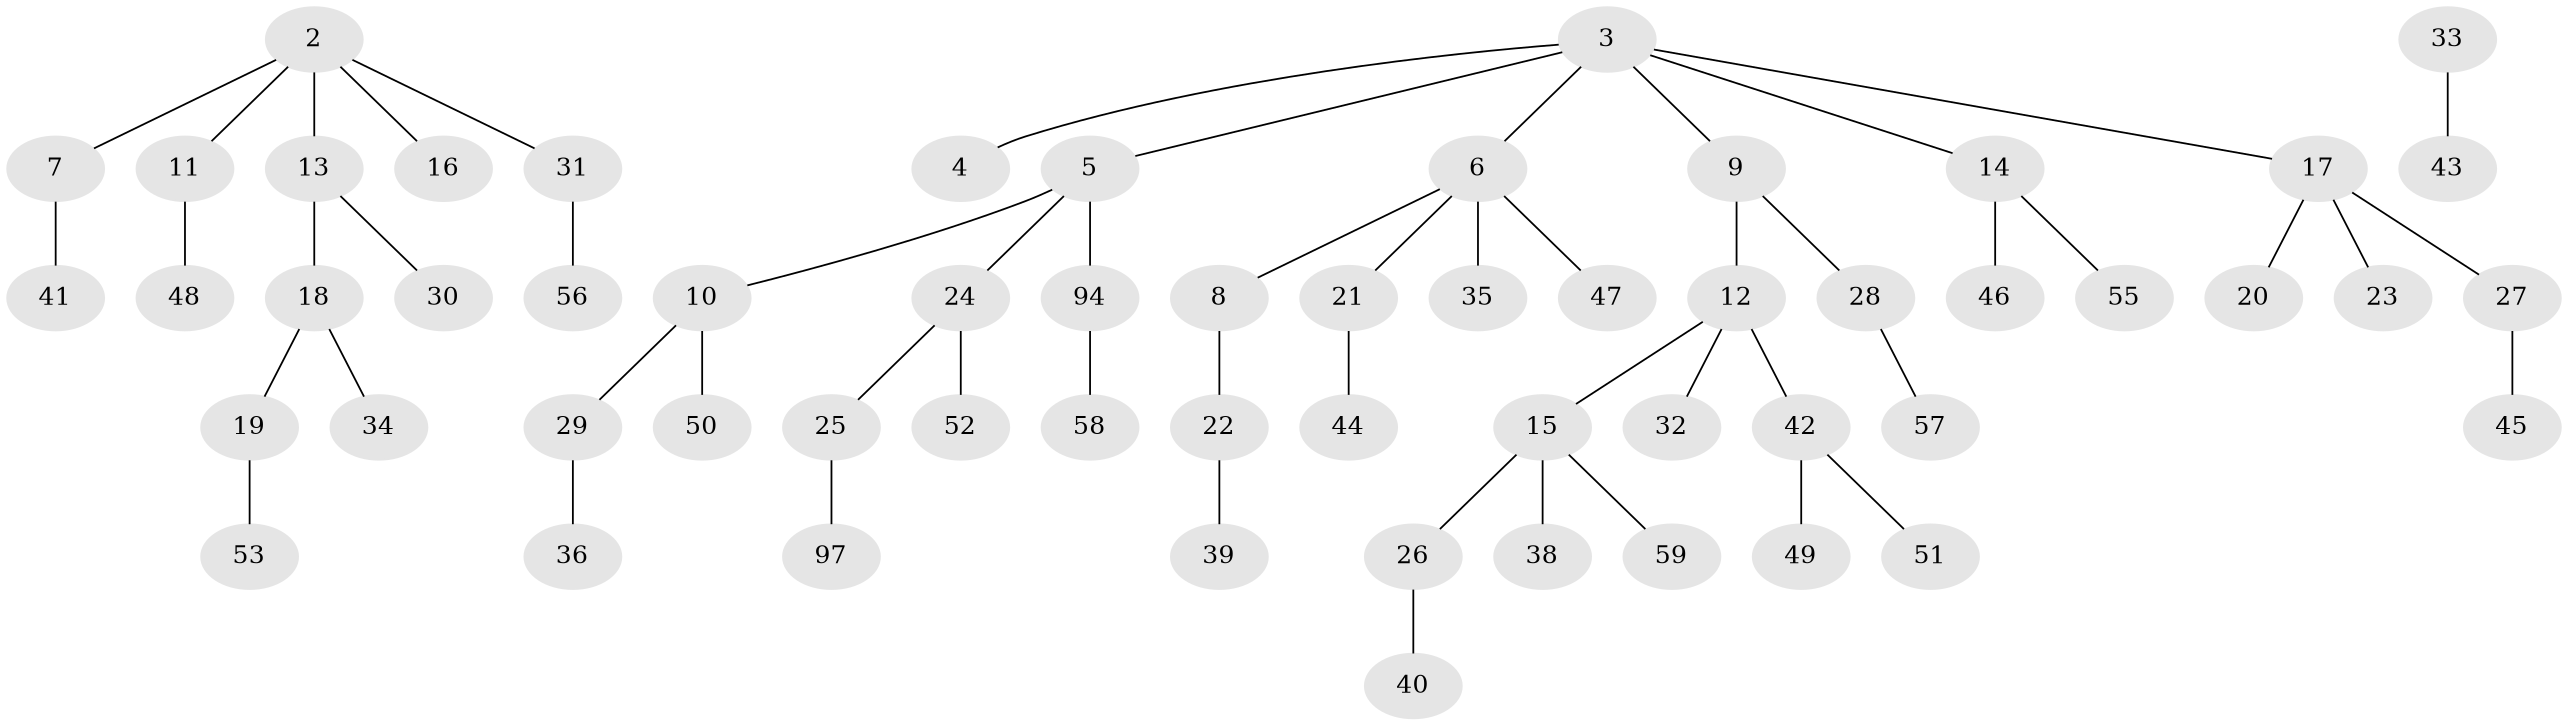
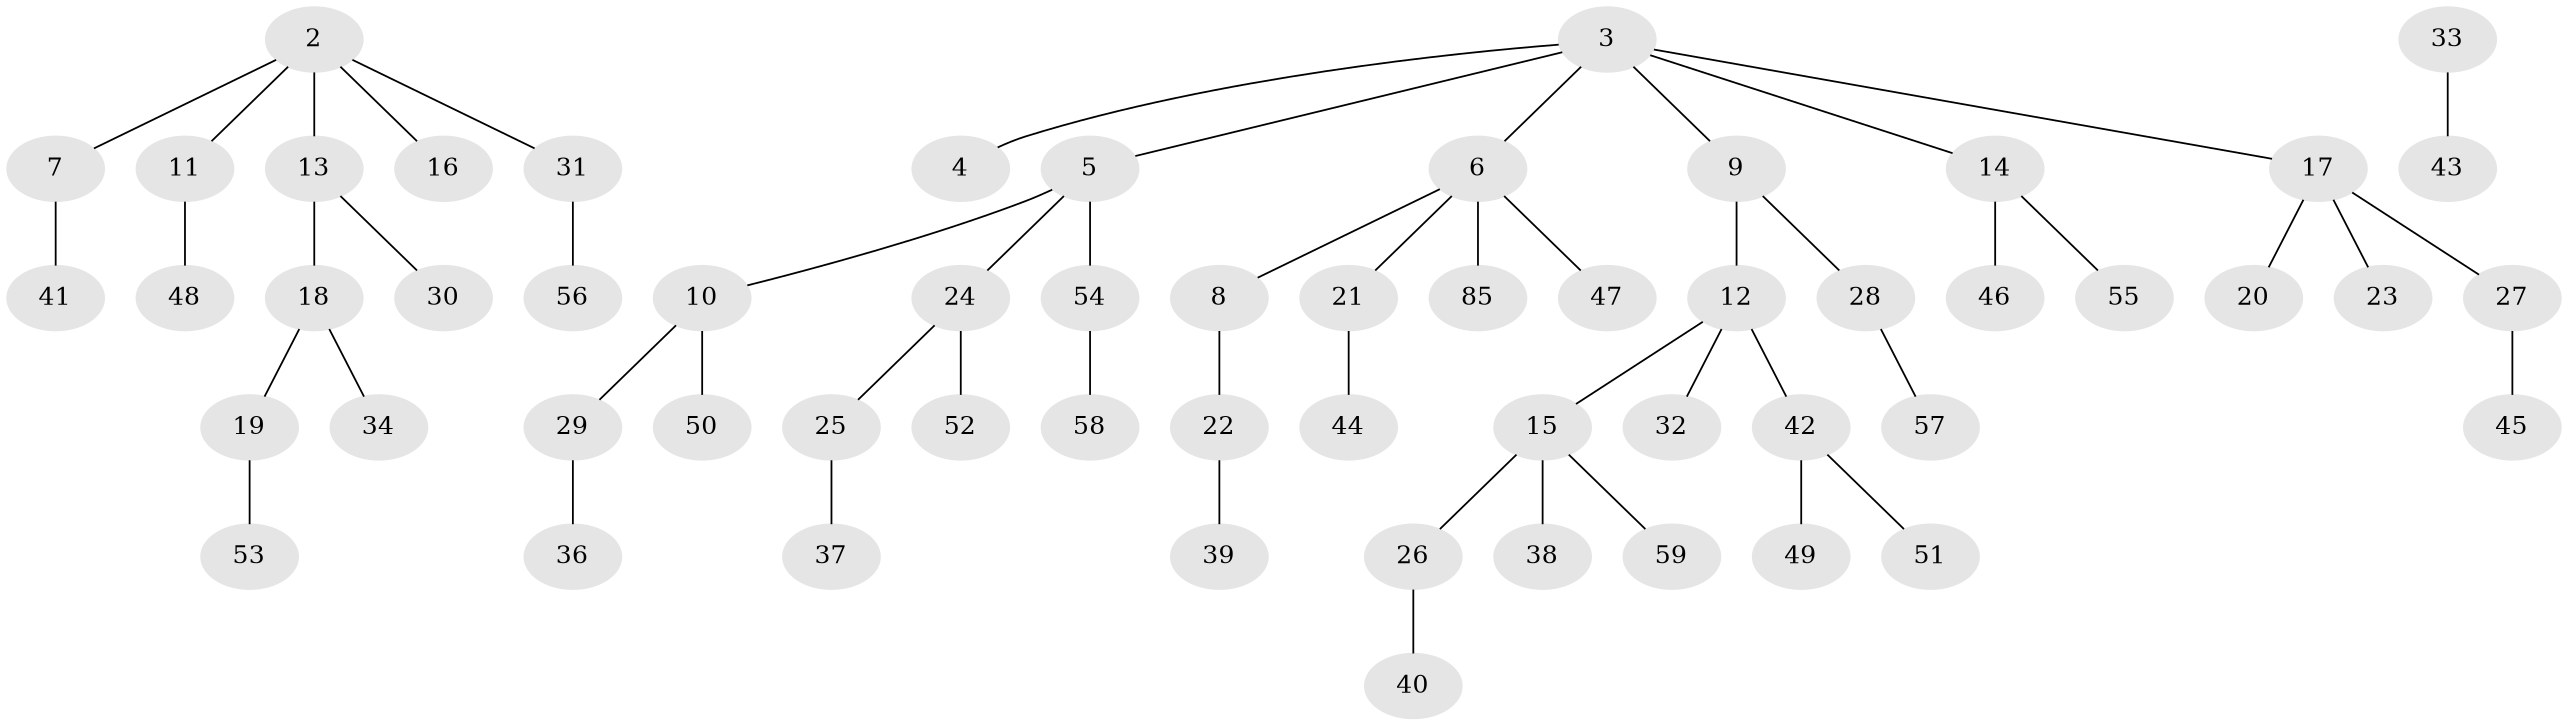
(1090, 298) -> (1090, 298)
(1478, 298) -> (1478, 298)
(831, 557) -> (831, 557)
